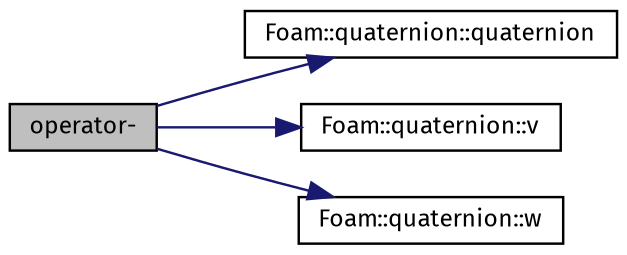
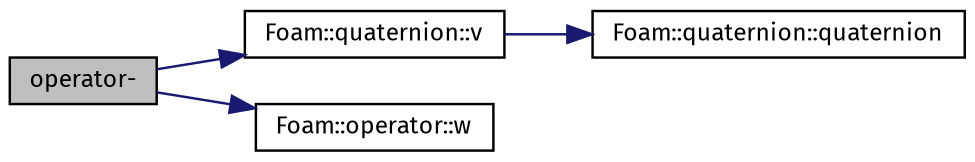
(233, 84) -> (536, 34)
(431, 220) -> (375, 127)
